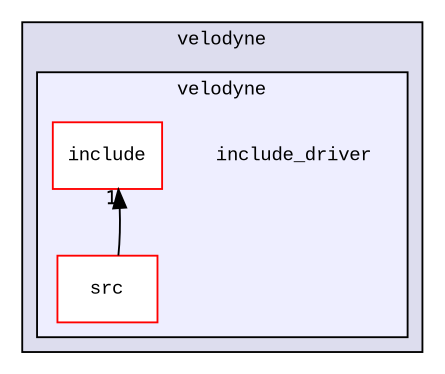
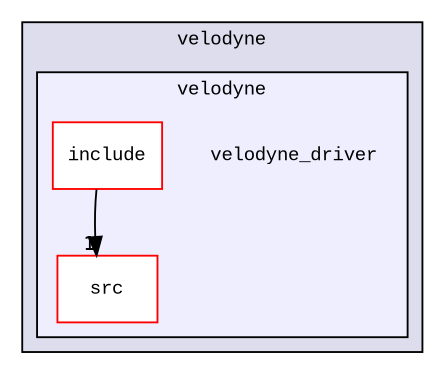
(295, 156) -> (295, 156)
(120, 232) -> (95, 213)
